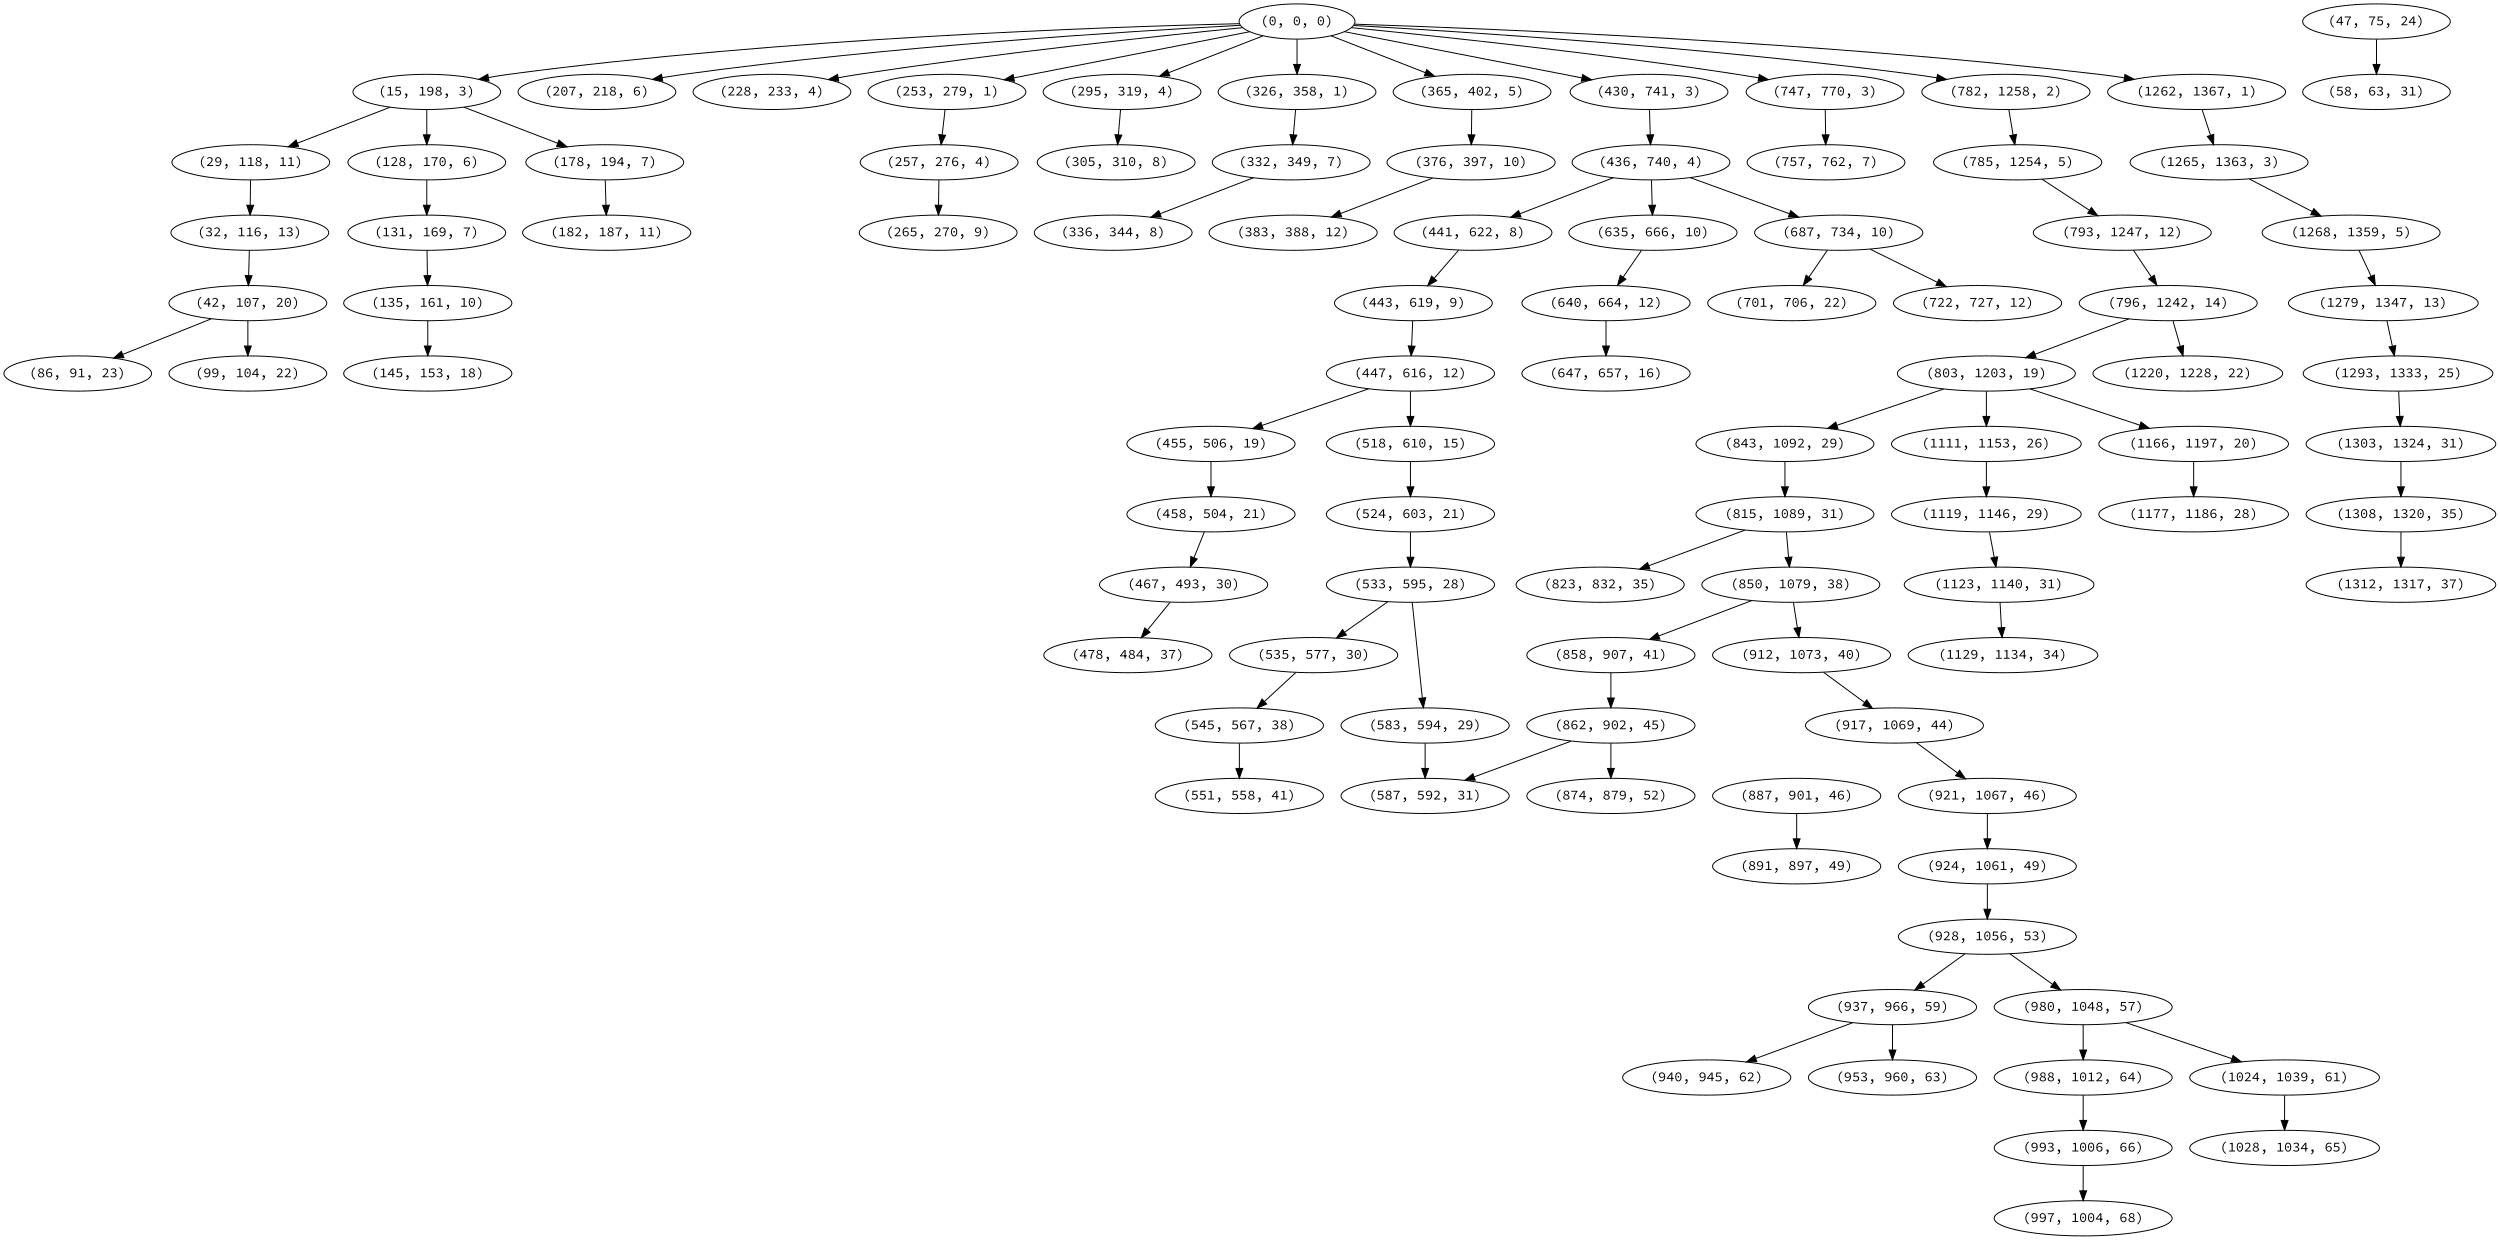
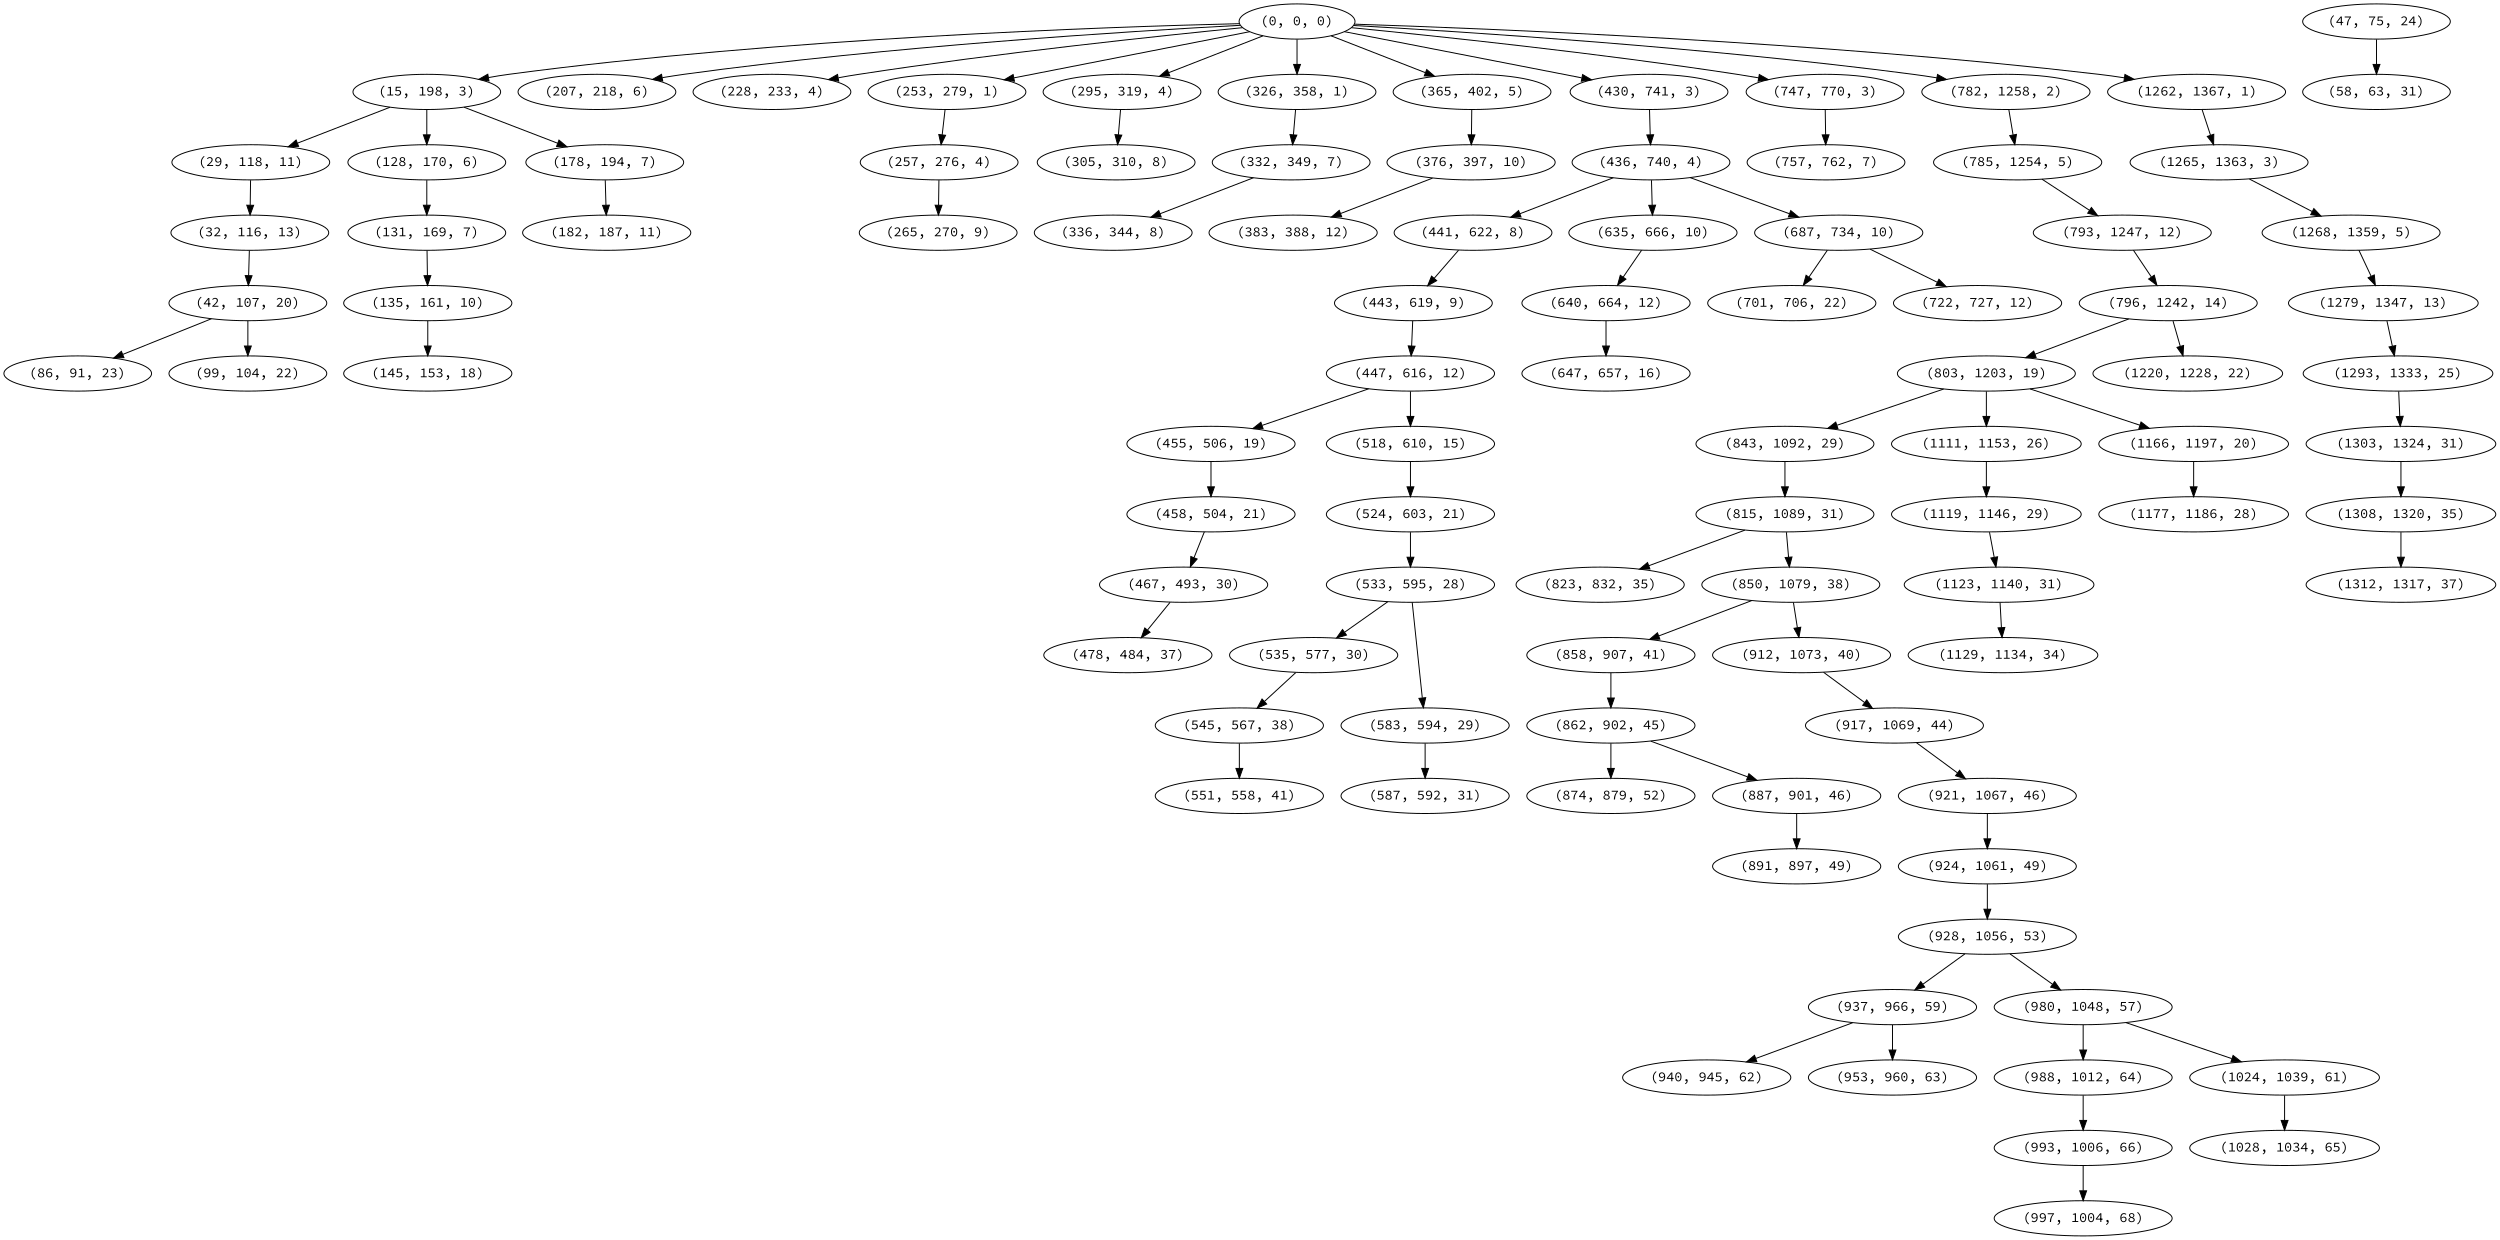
(1523, 759) -> (1699, 759)
